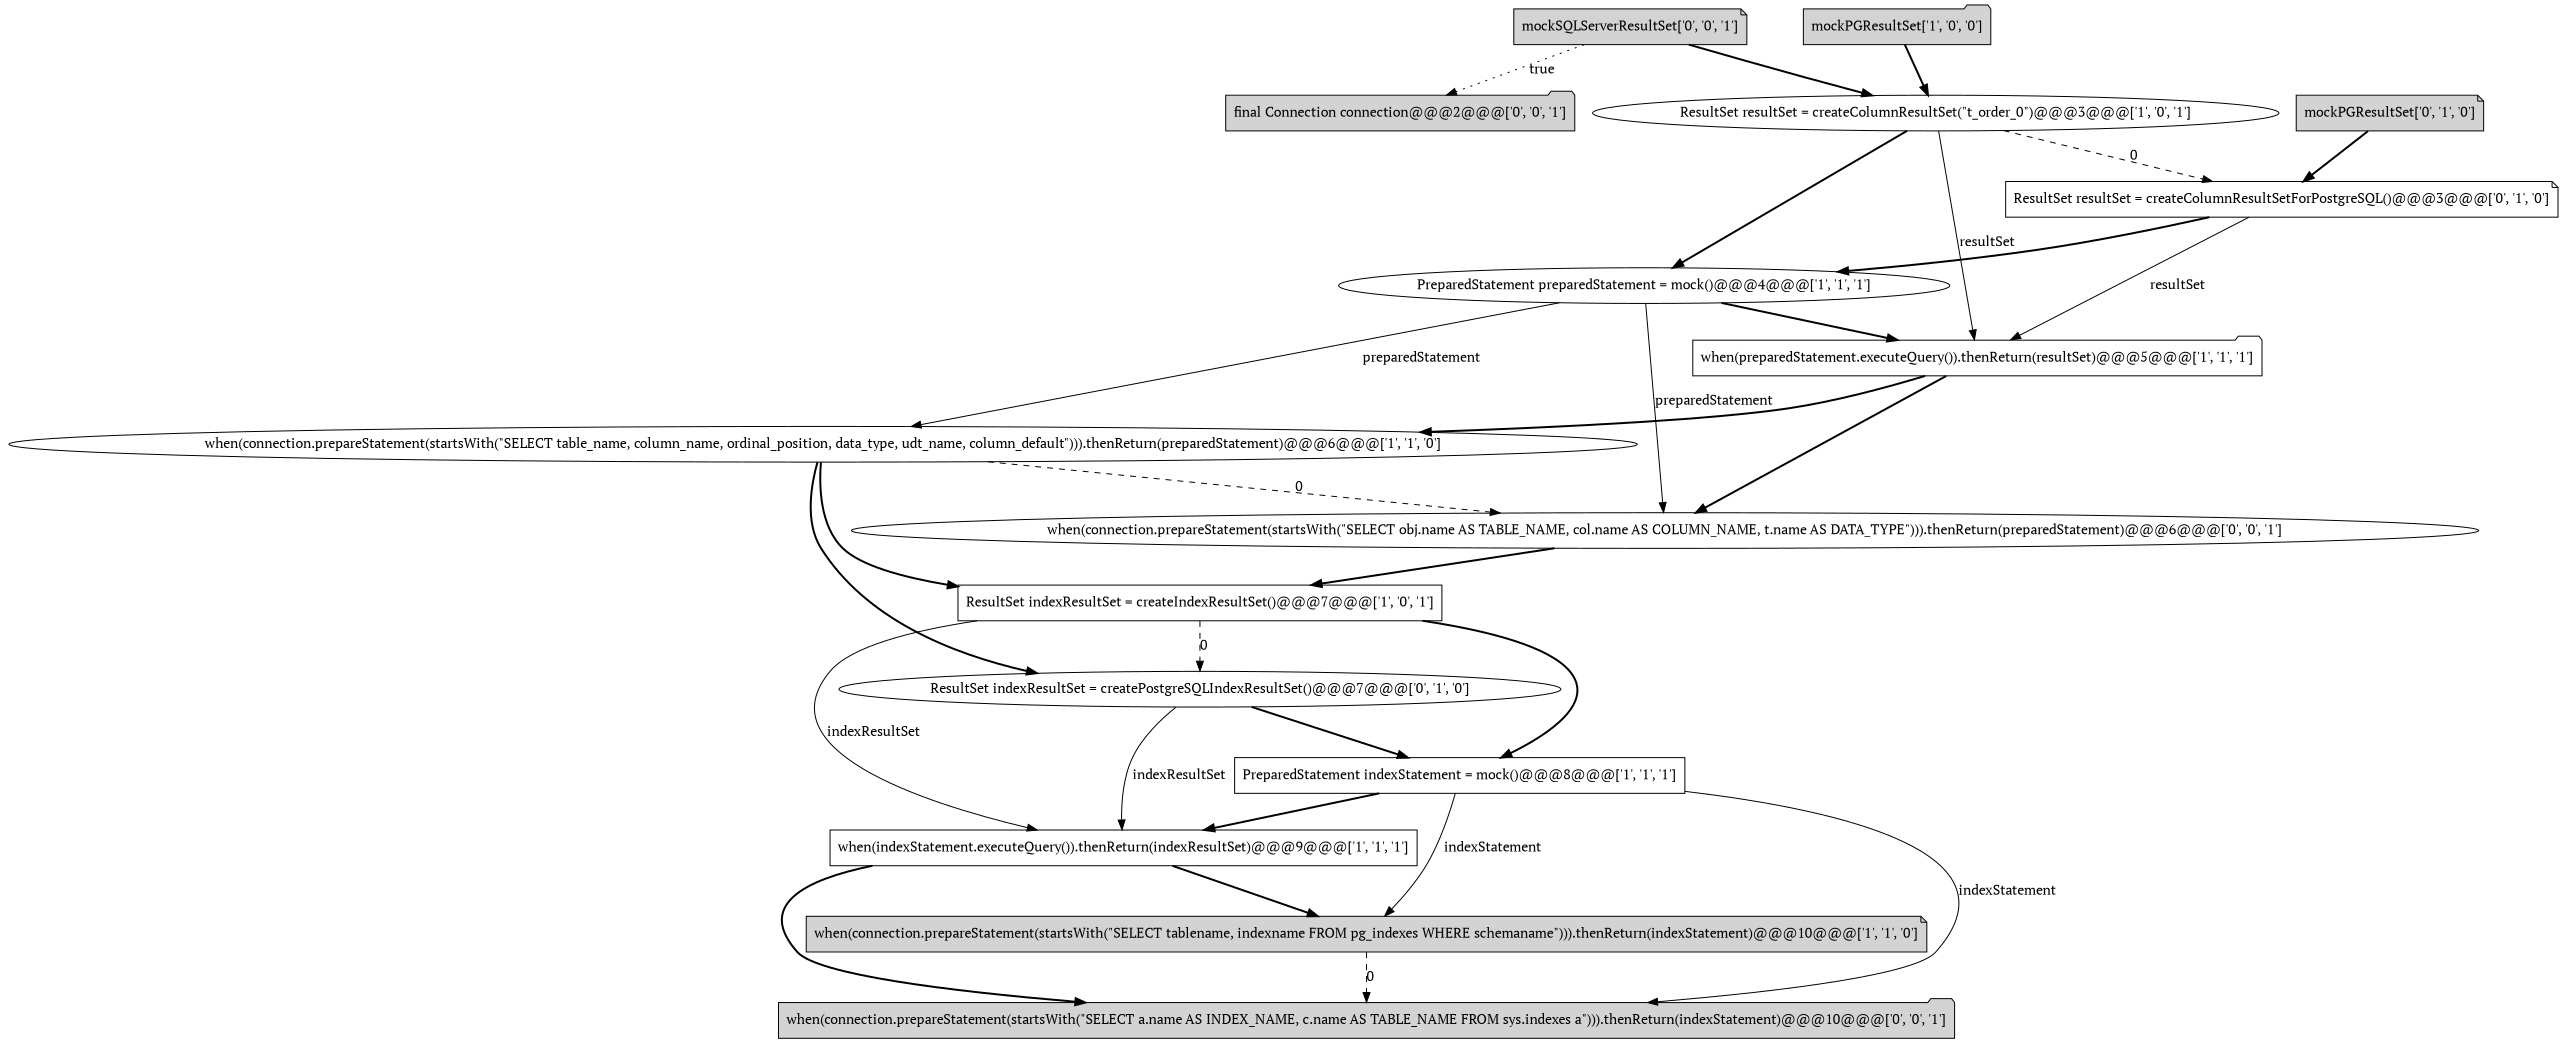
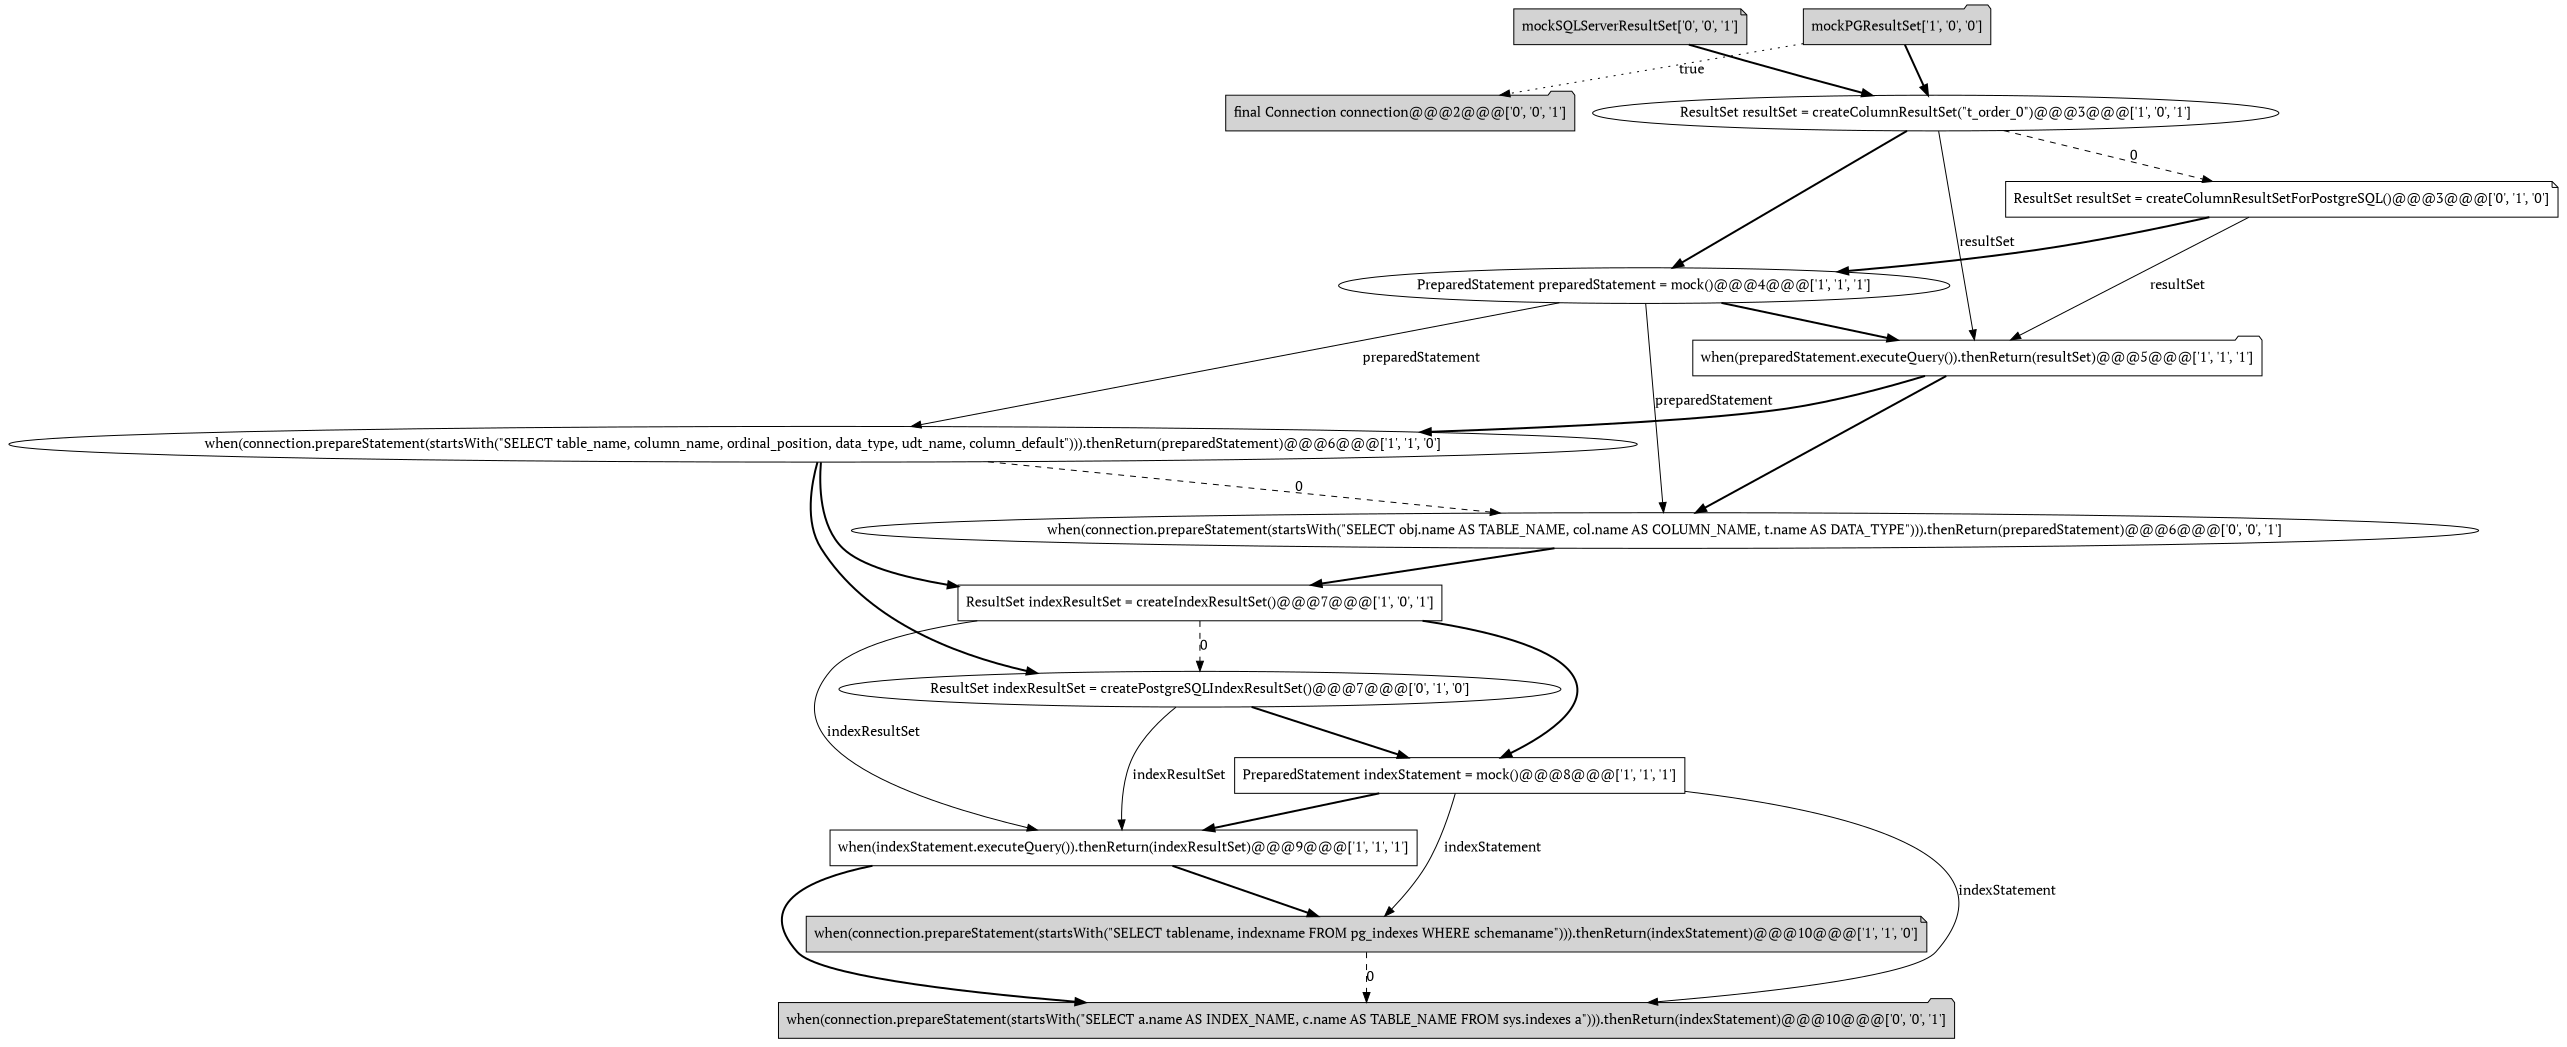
(1520, 68) -> (1657, 69)
(2390, 113) -> none
